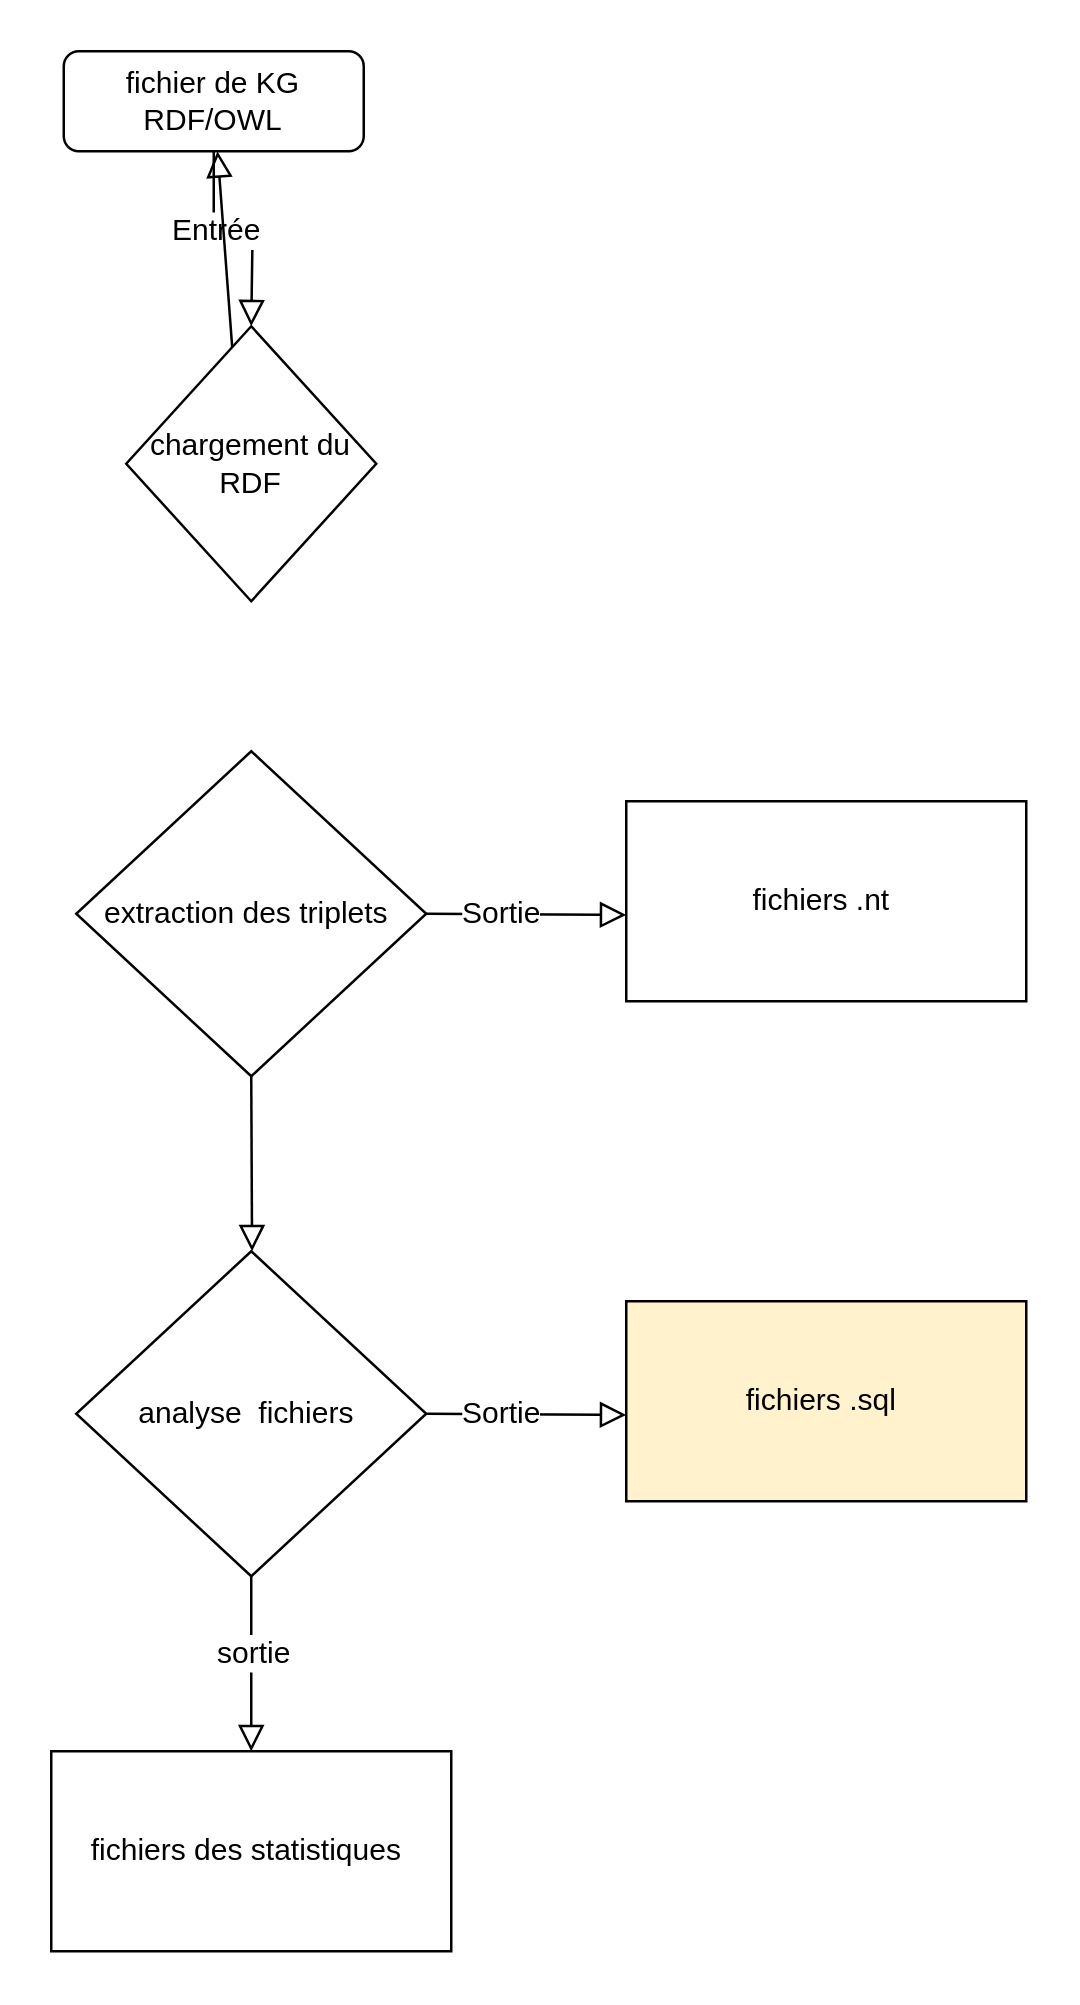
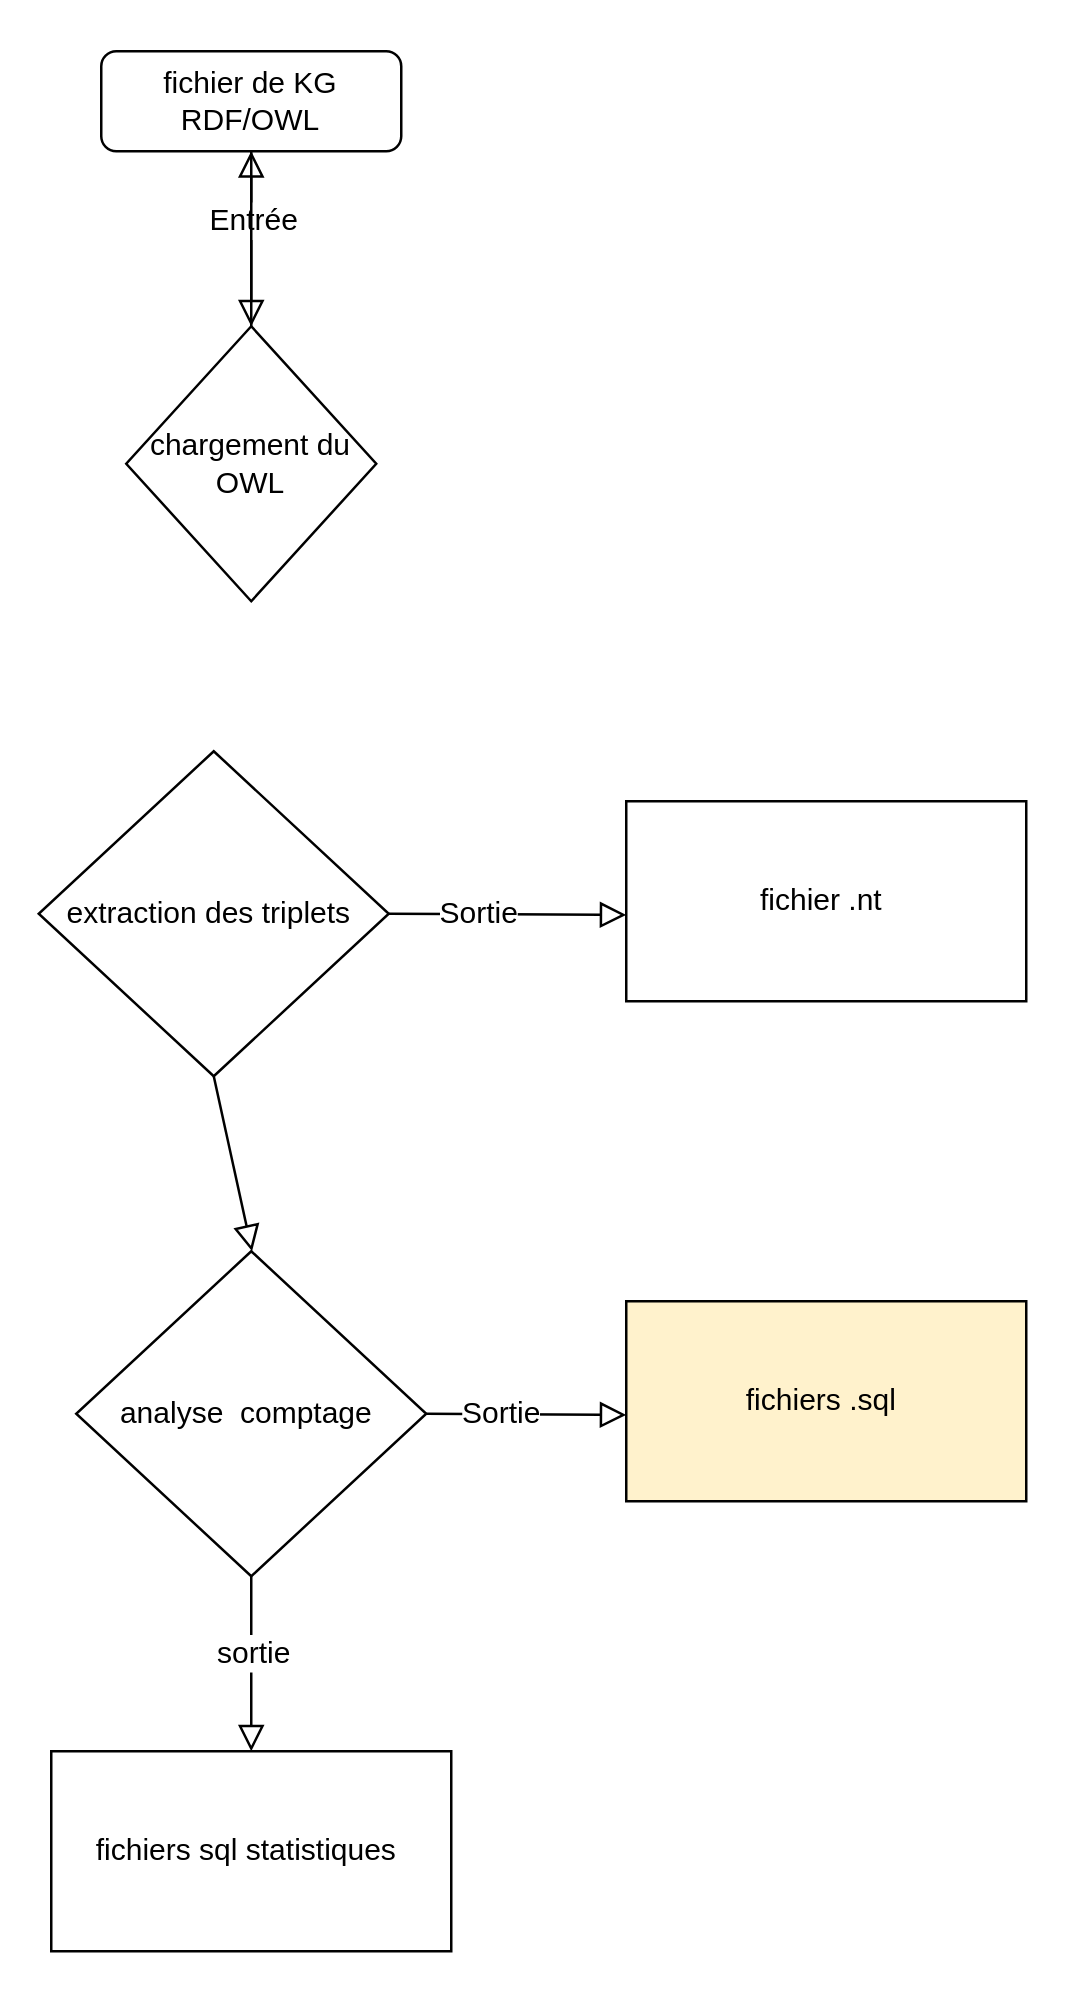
(214, 101) -> (251, 101)
(251, 464) -> (251, 464)
(826, 901) -> (826, 901)
(251, 914) -> (214, 914)
(251, 1414) -> (251, 1414)
(251, 1851) -> (251, 1851)
